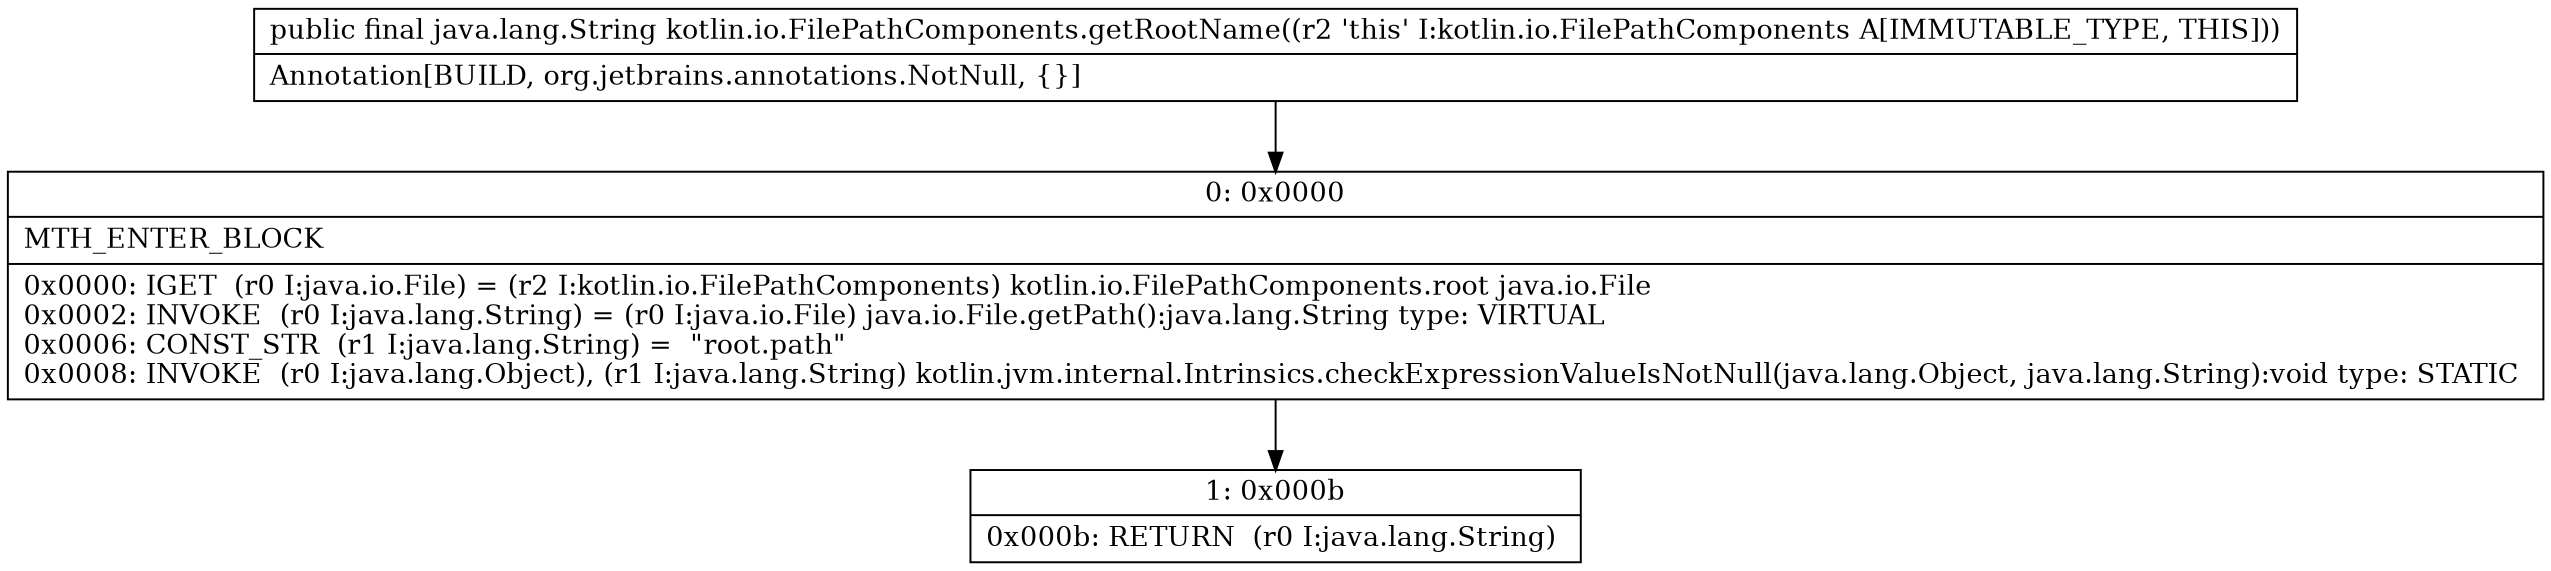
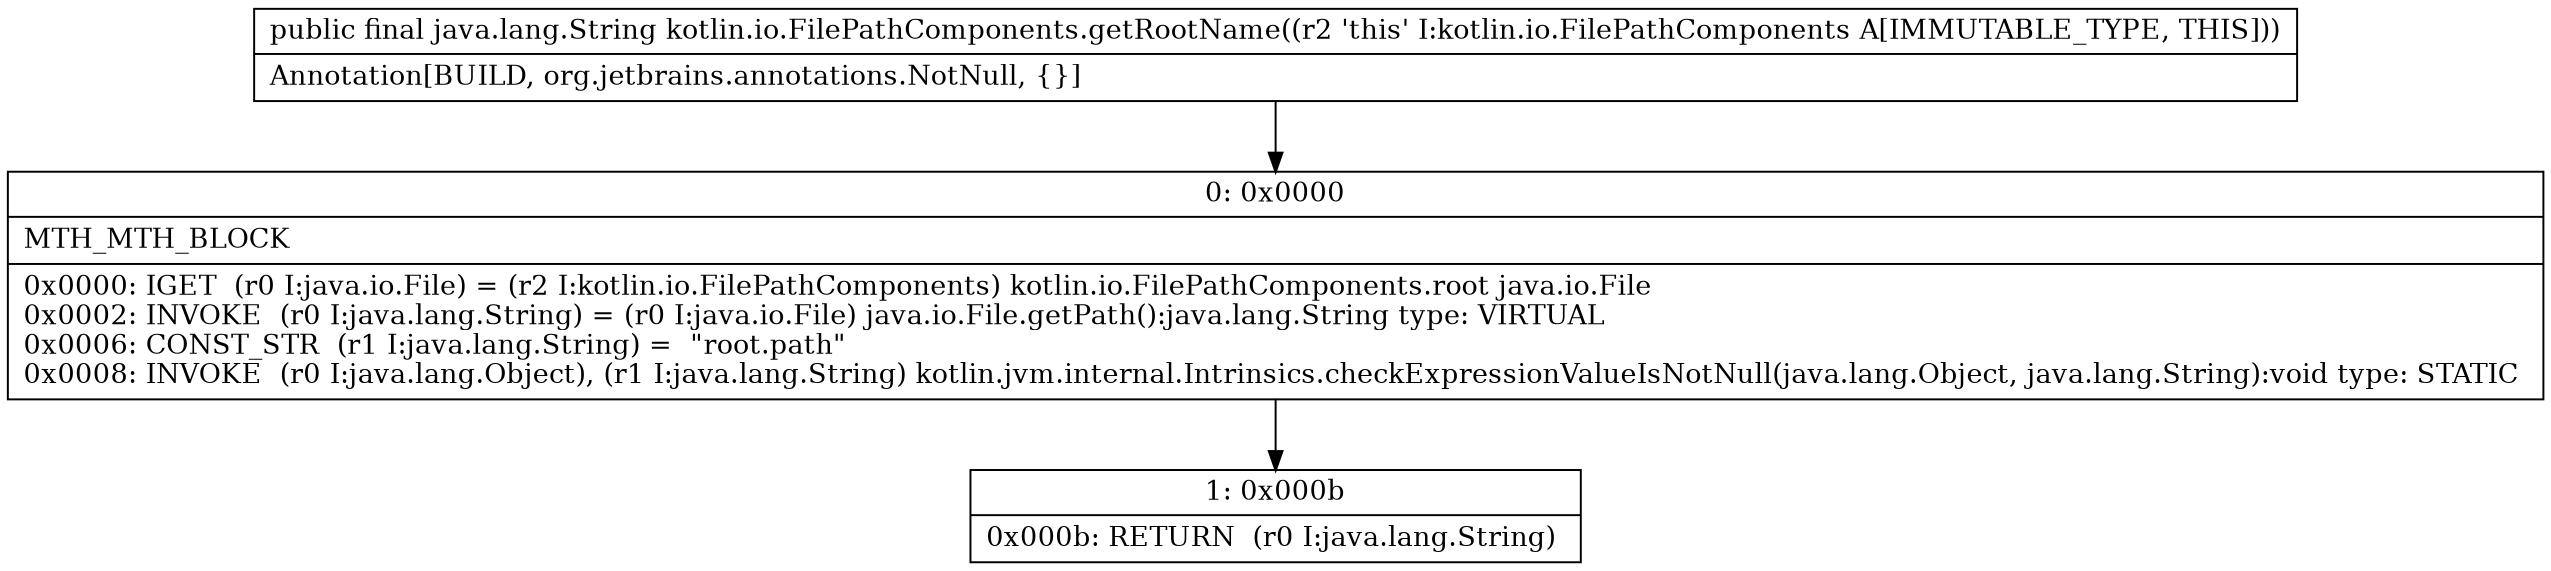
(175, 239) -> (157, 239)
